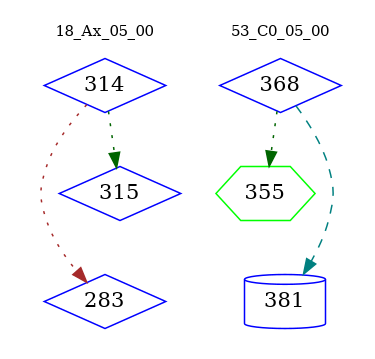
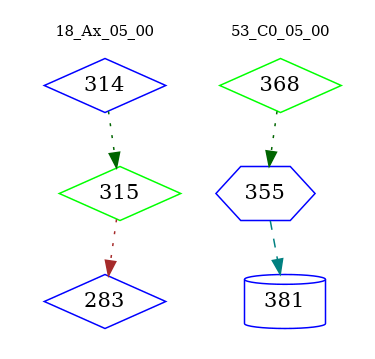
(280, 86) -> (280, 86)
(332, 181) -> (274, 240)
(42, 186) -> (114, 240)
(120, 194) -> (120, 194)
(266, 194) -> (266, 194)
